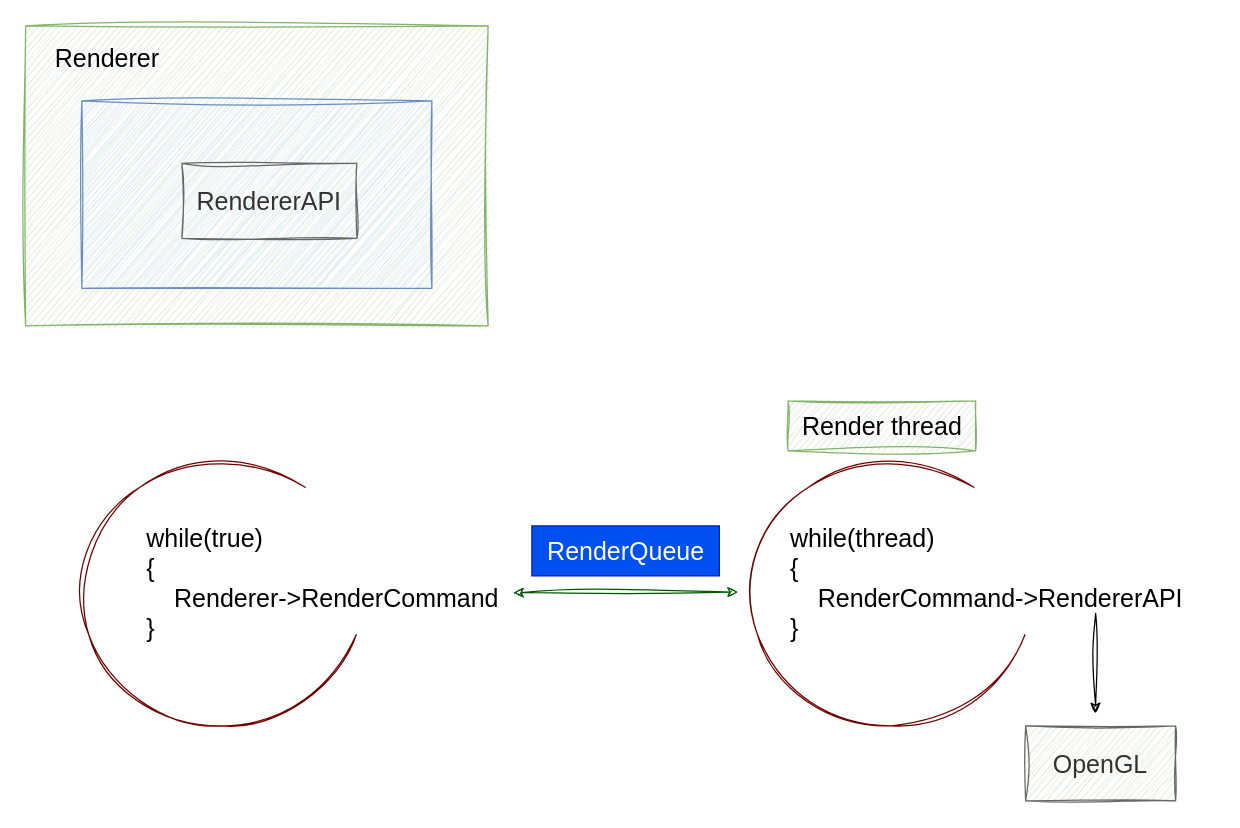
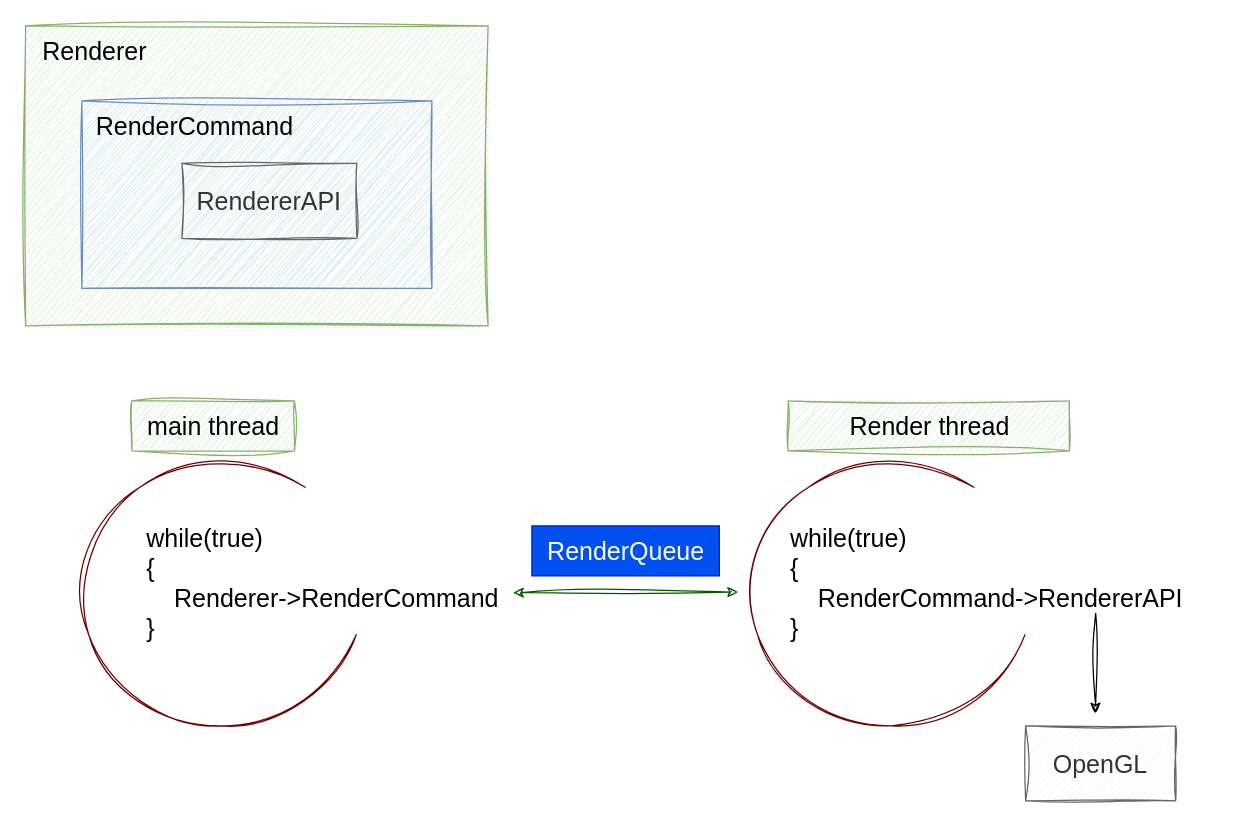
(107, 57) -> (94, 51)
none -> (194, 126)
none -> (213, 426)
(882, 426) -> (929, 426)
(973, 582) -> (973, 582)
(1101, 763) -> (1101, 763)
